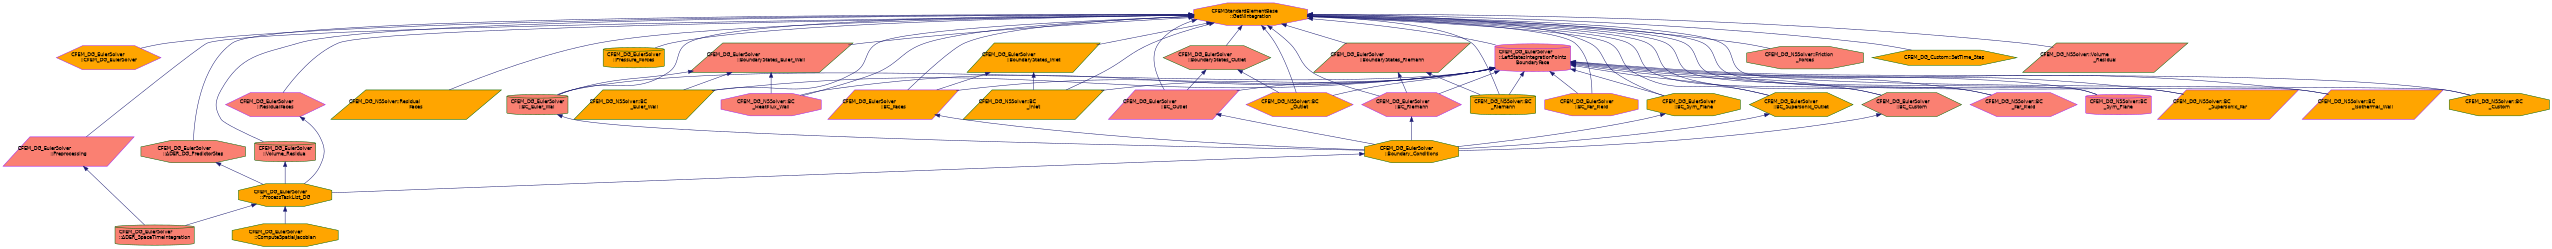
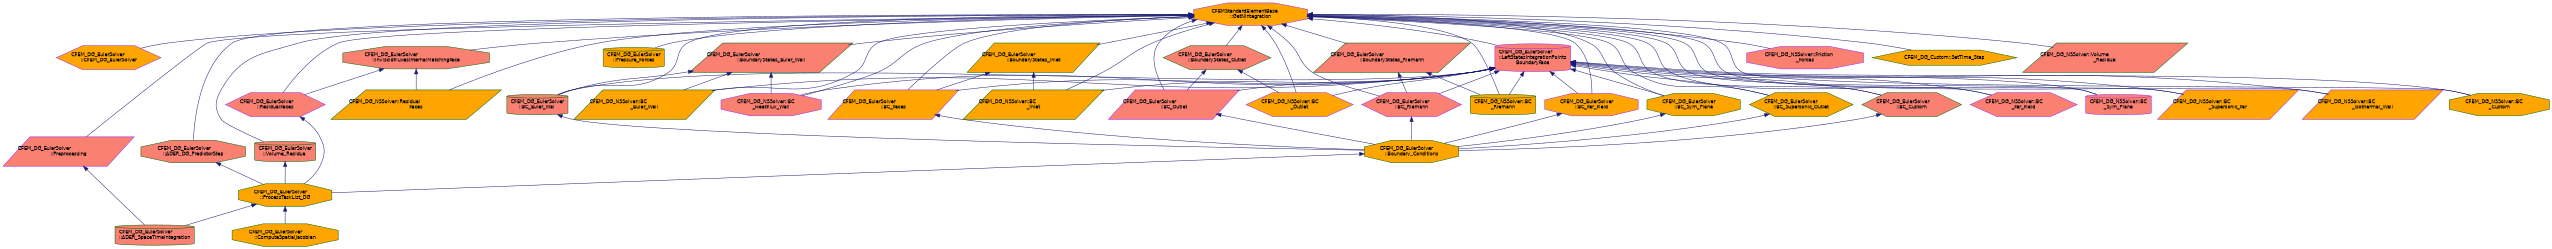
none -> (416, 58)
(1805, 58) -> (1805, 58)
none -> (1501, 129)
